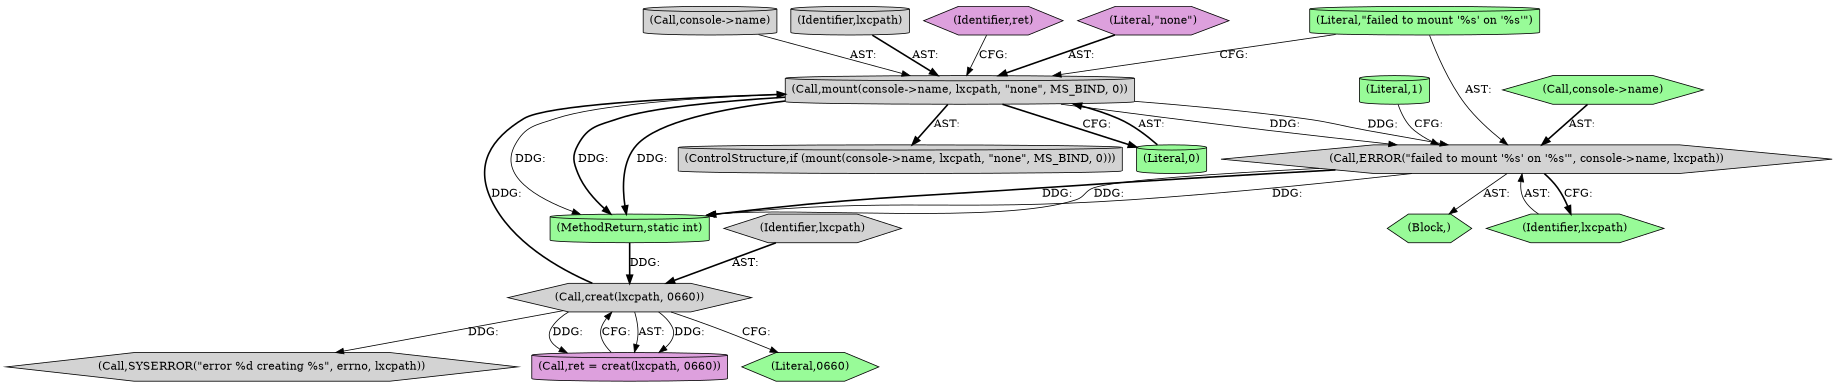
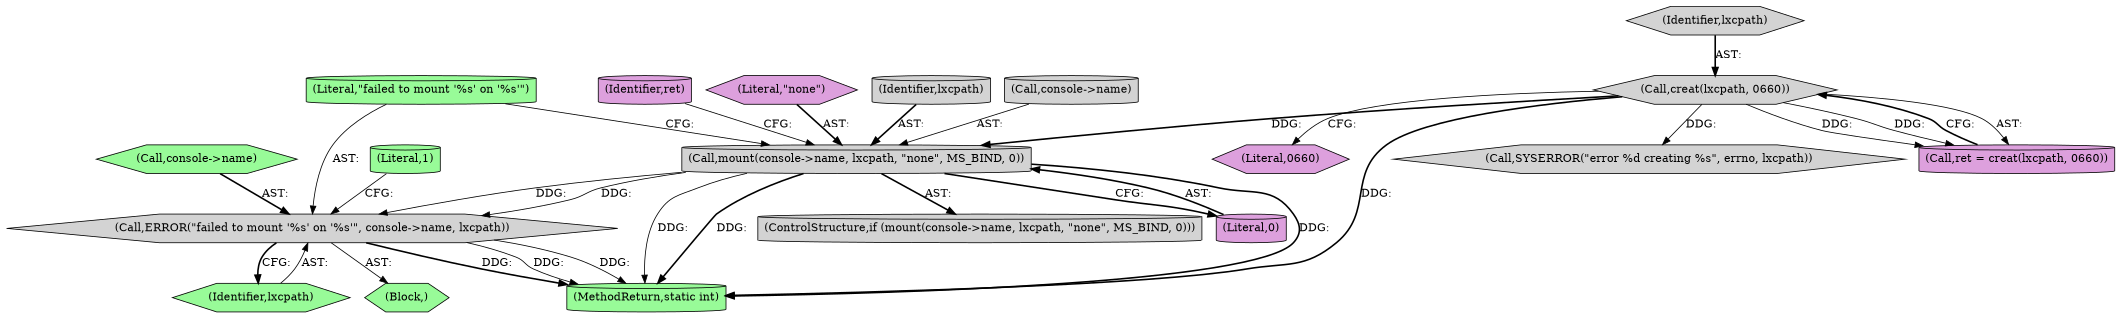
(993, 21) -> (645, 90)
(1172, 159) -> (1251, 228)
(630, 259) -> (1216, 273)
(601, 336) -> (1905, 111)
(810, 367) -> (1281, 159)
